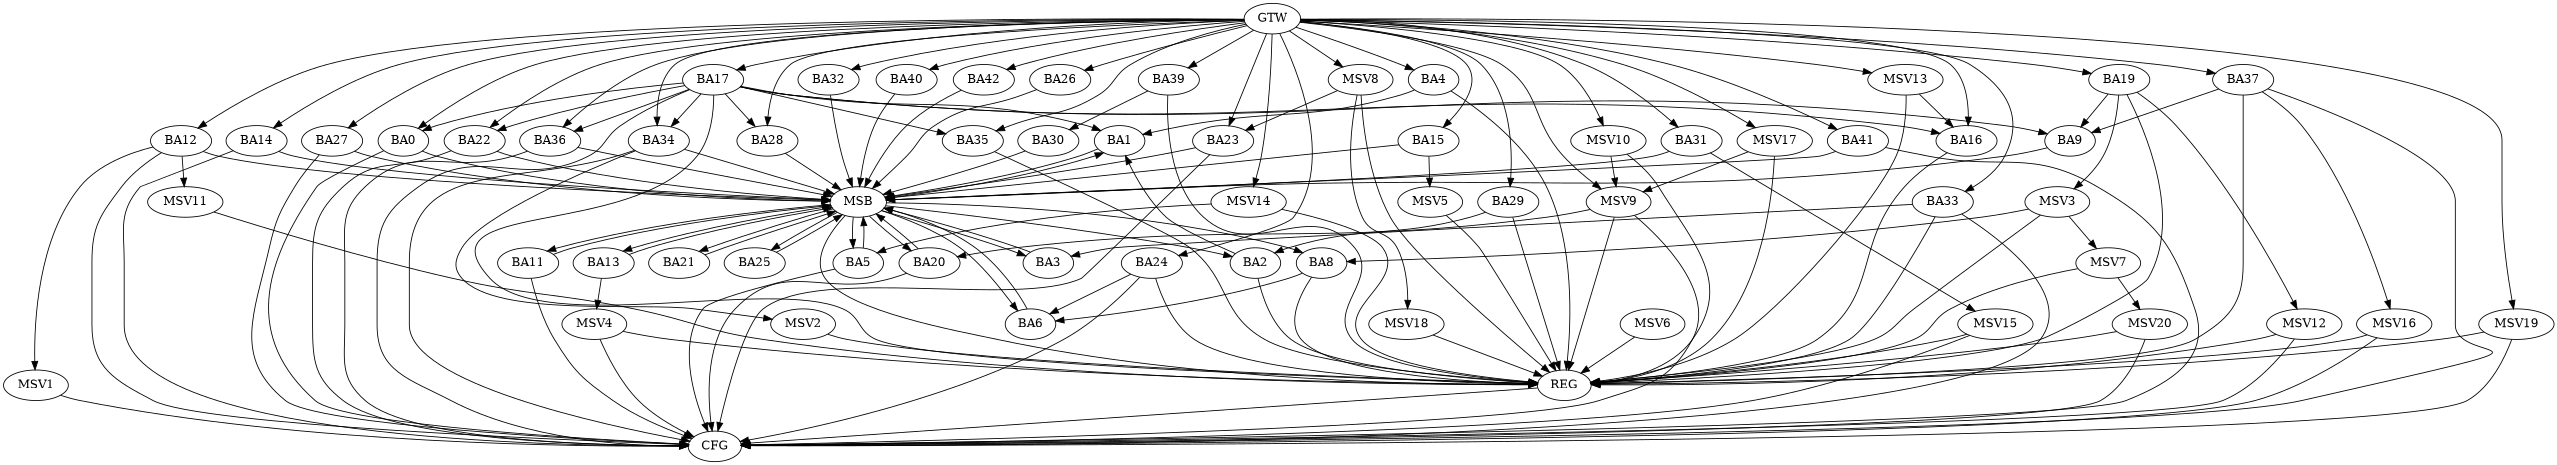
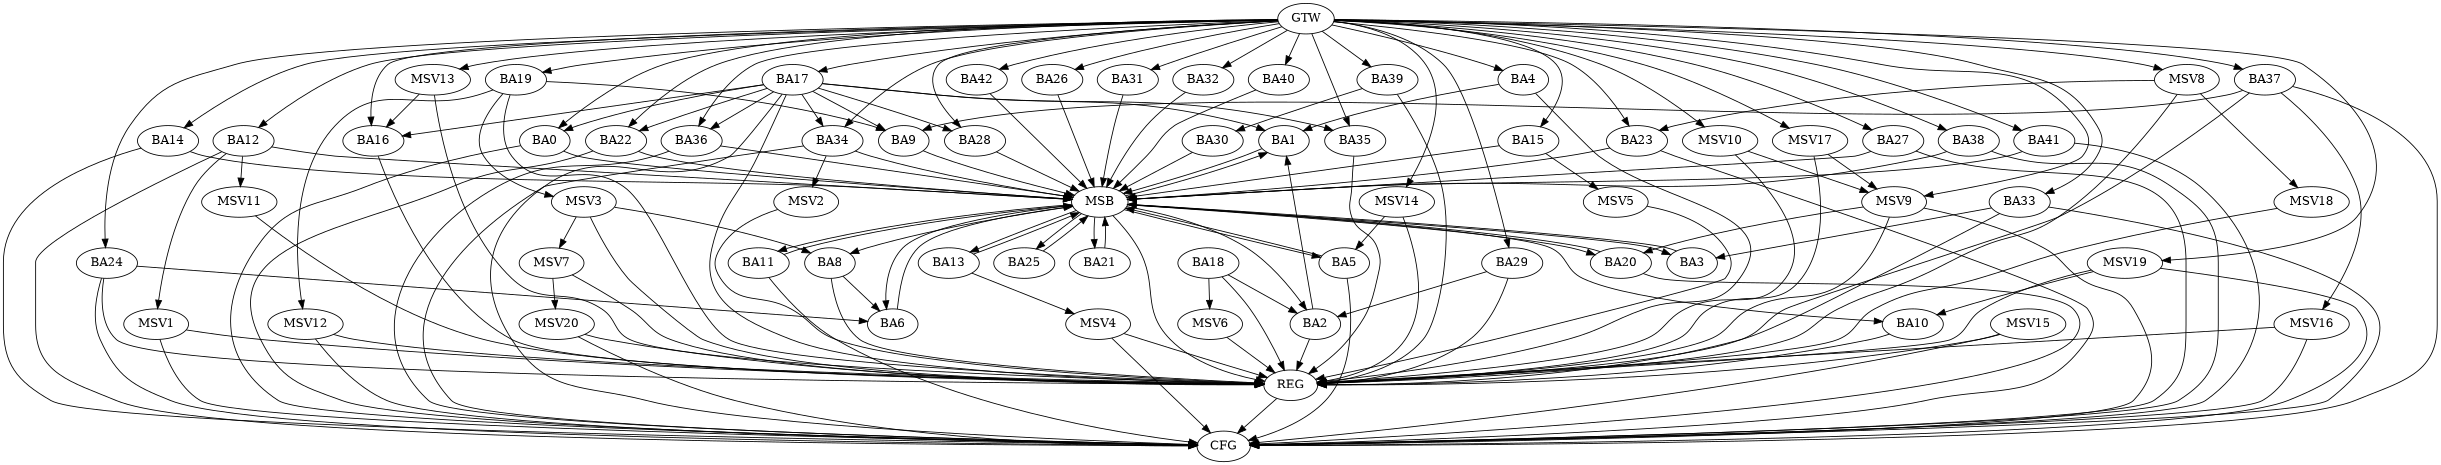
none -> (1969, 141)
(1833, 226) -> none
none -> (1208, 263)
none -> (1913, 324)
none -> (720, 369)
